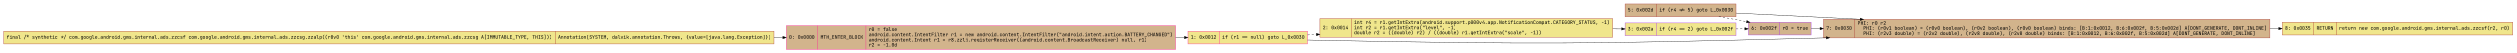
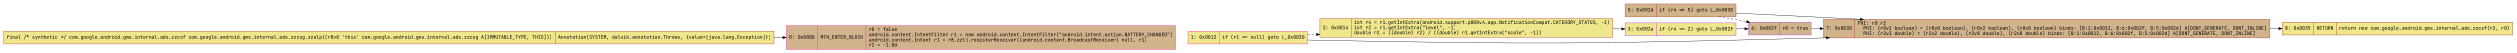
(1740, 29) -> (1740, 29)
(1180, 38) -> none
